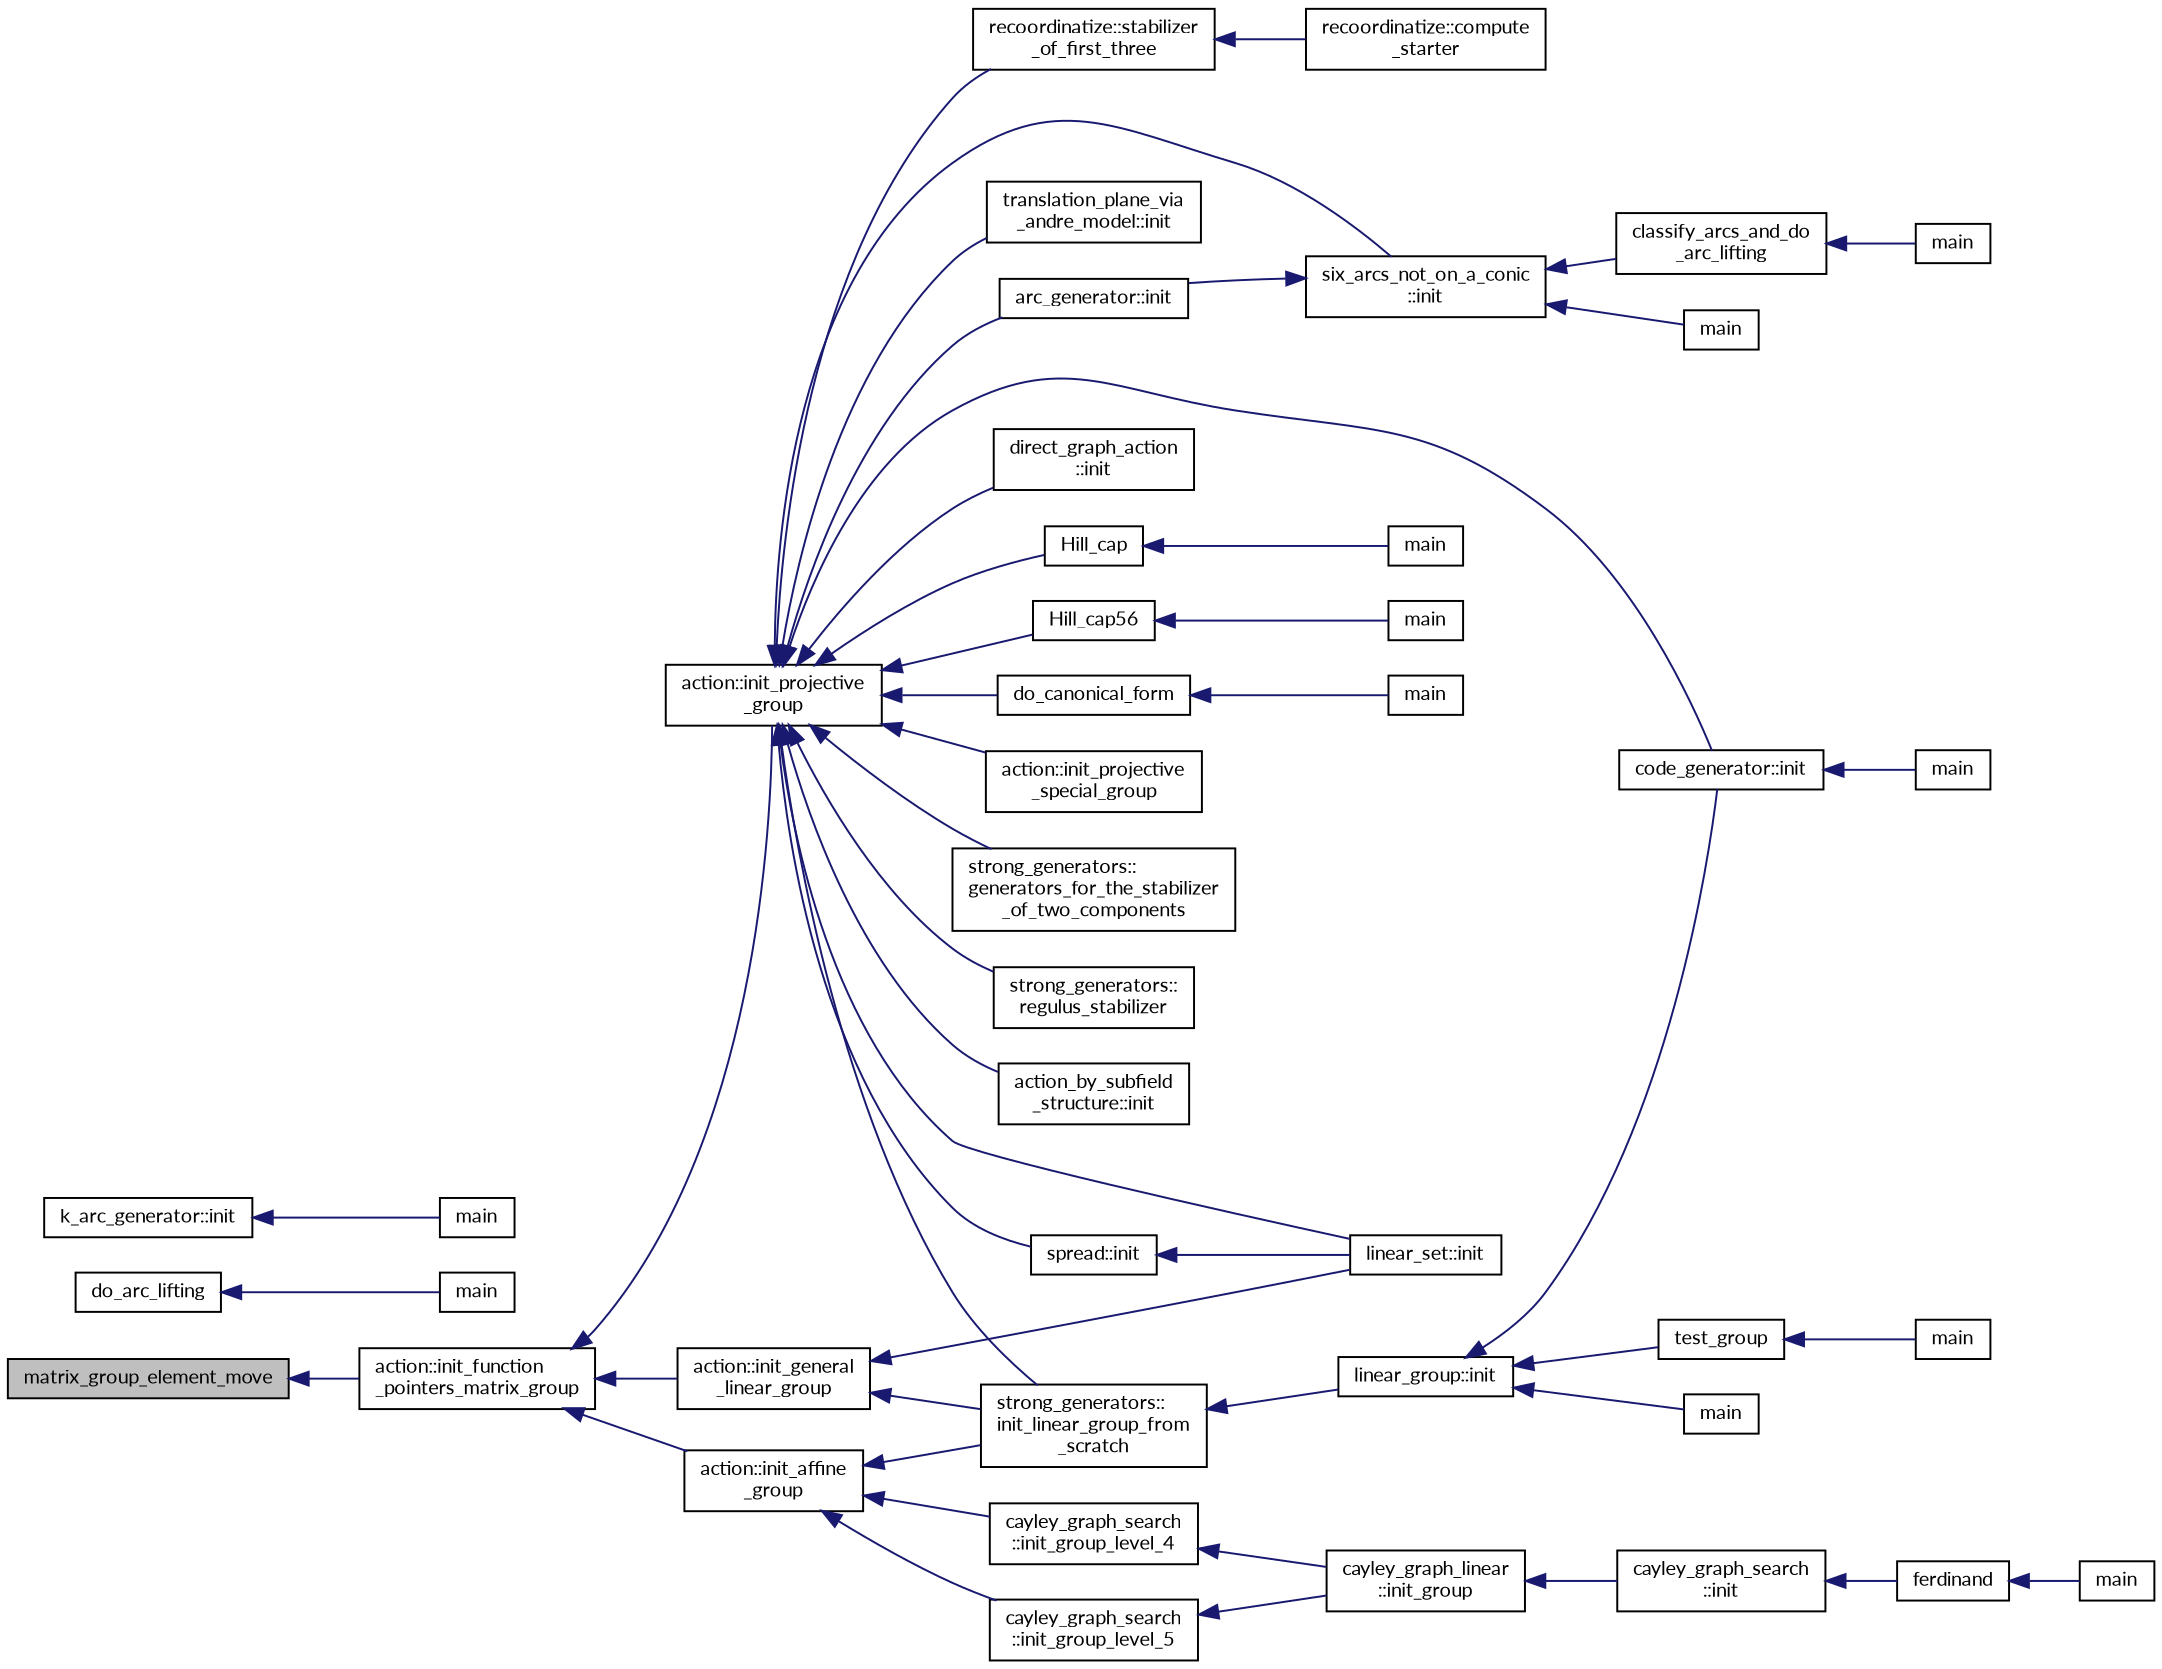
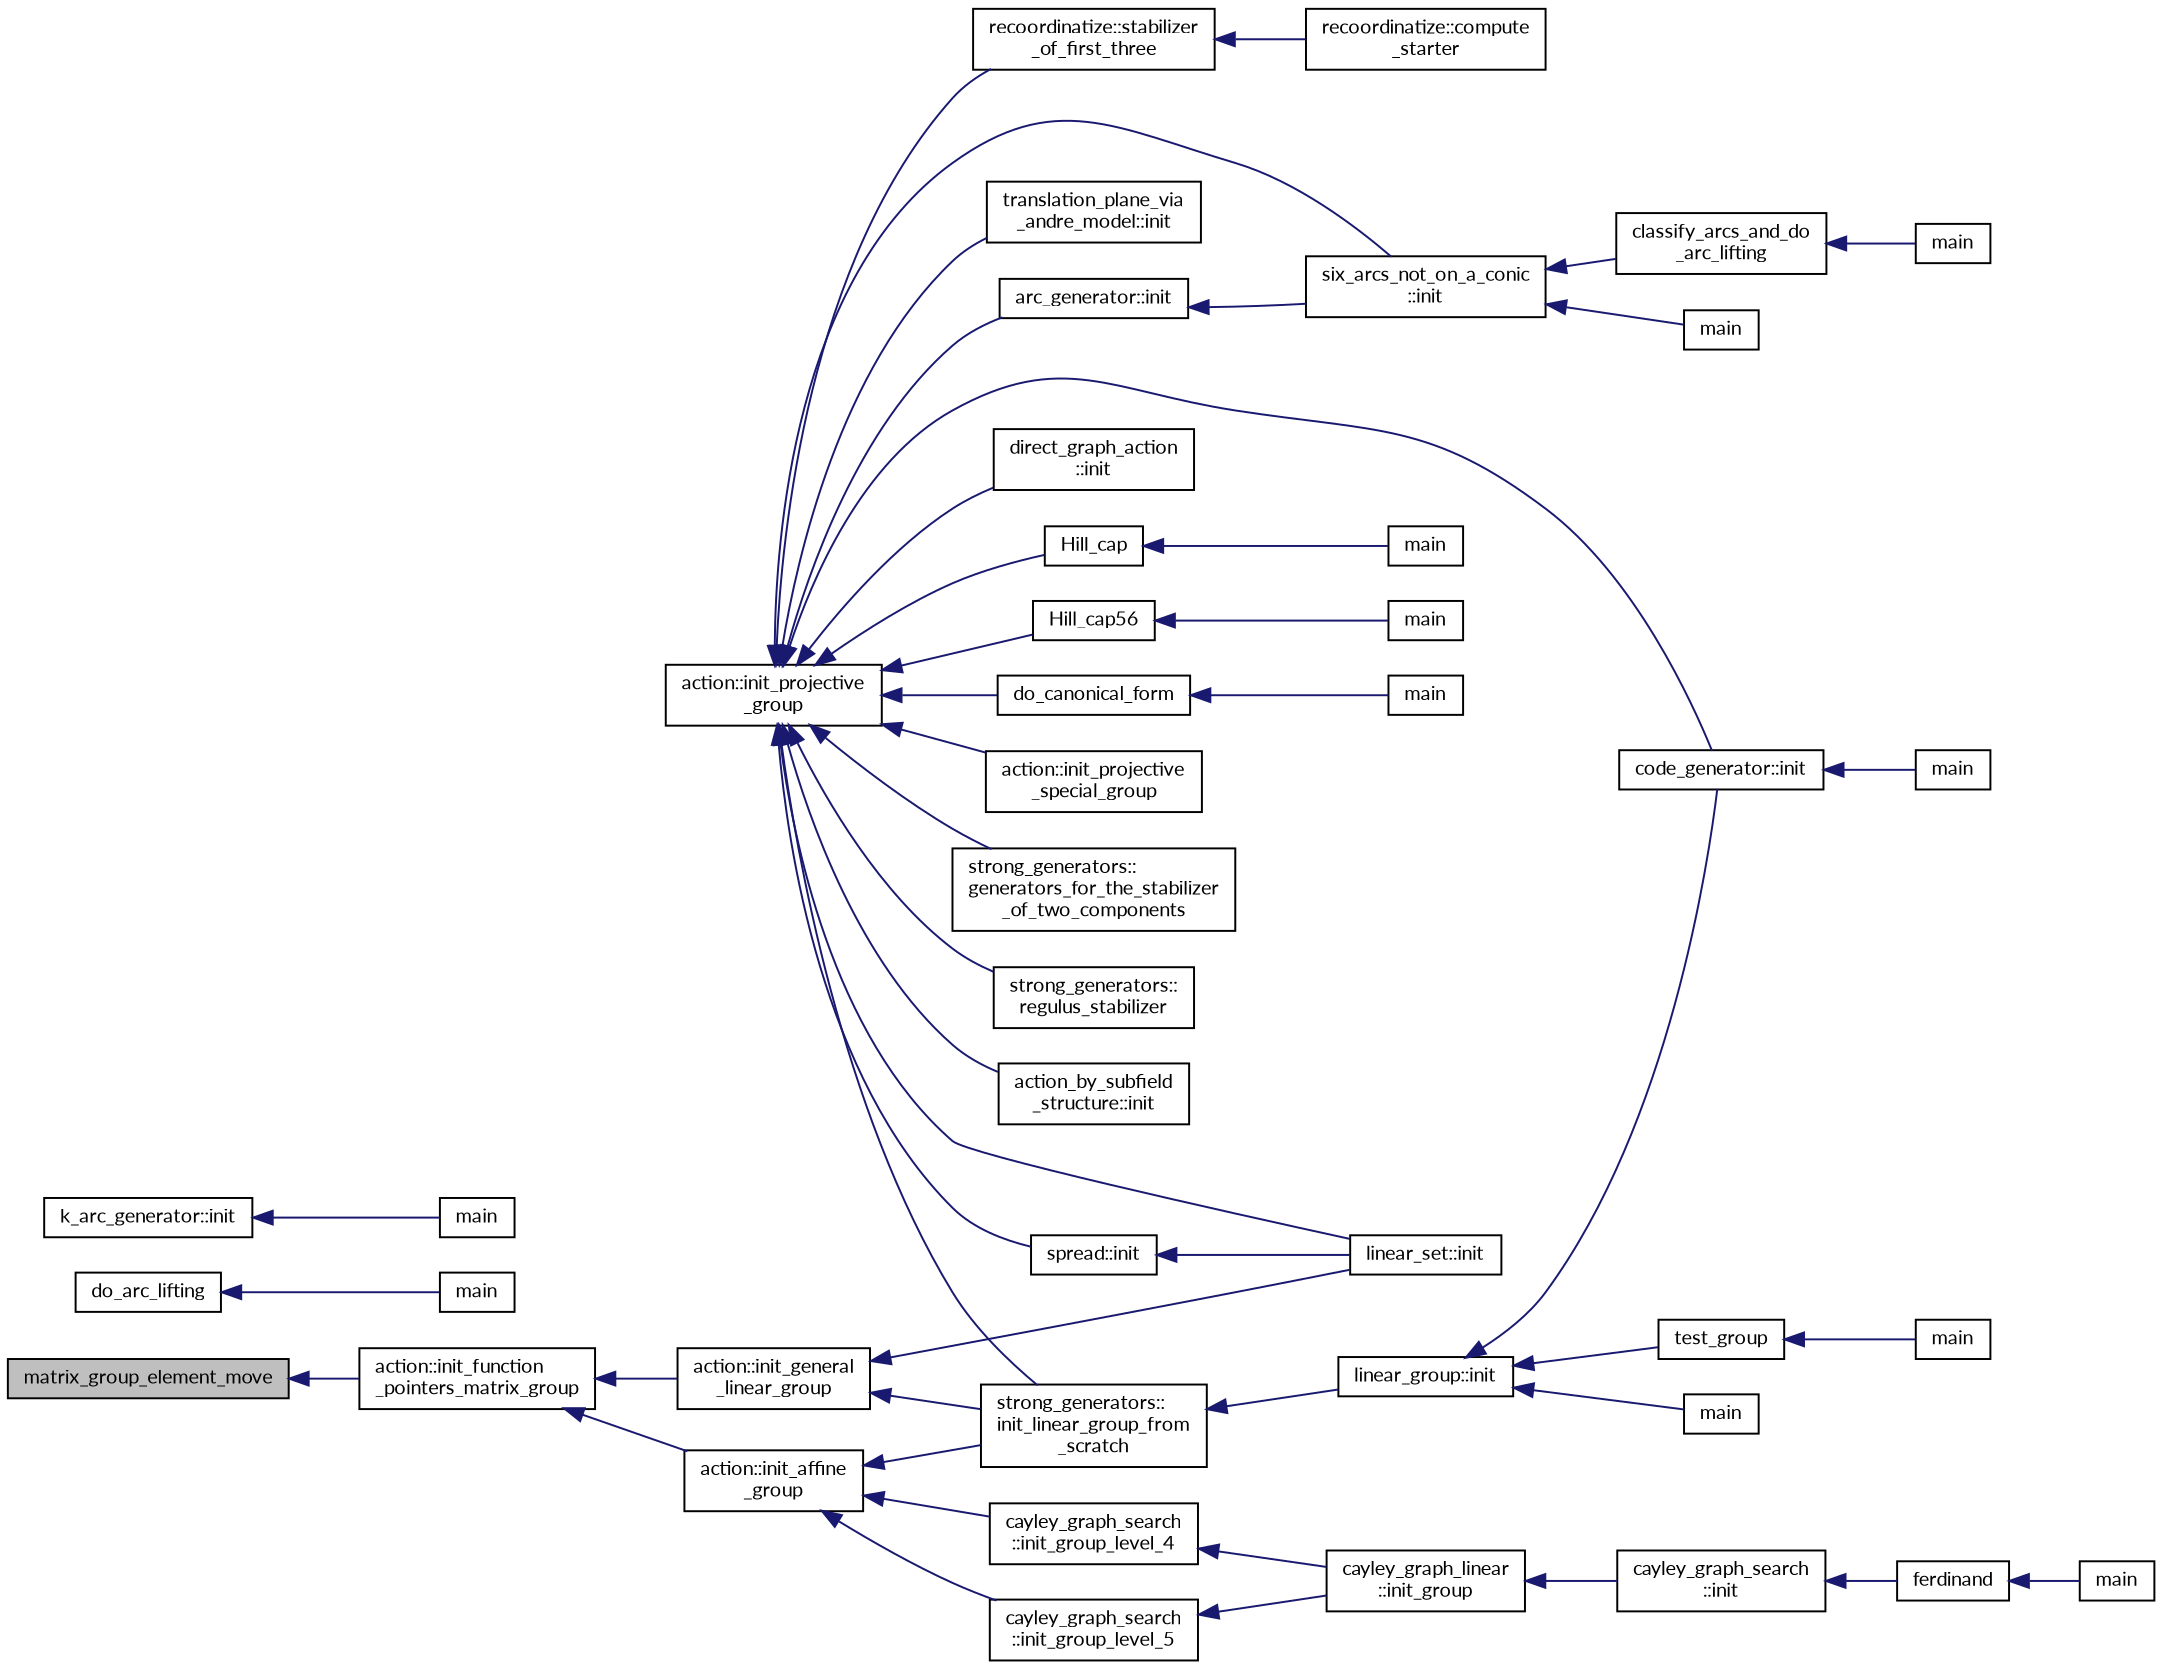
(1237, 280) -> (1257, 306)
(731, 1048) -> none
